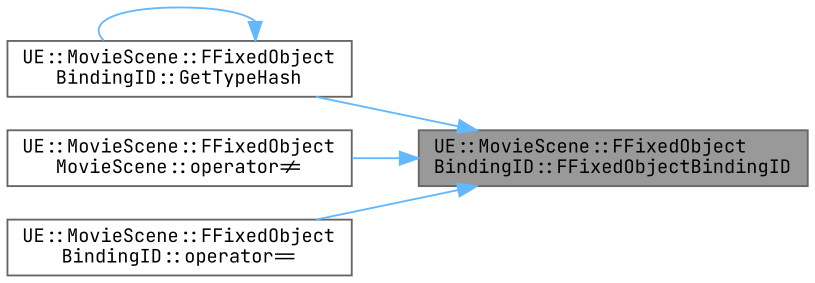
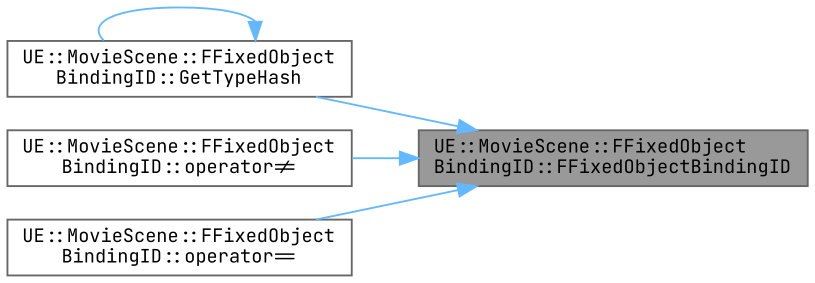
(180, 158) -> (180, 158)
